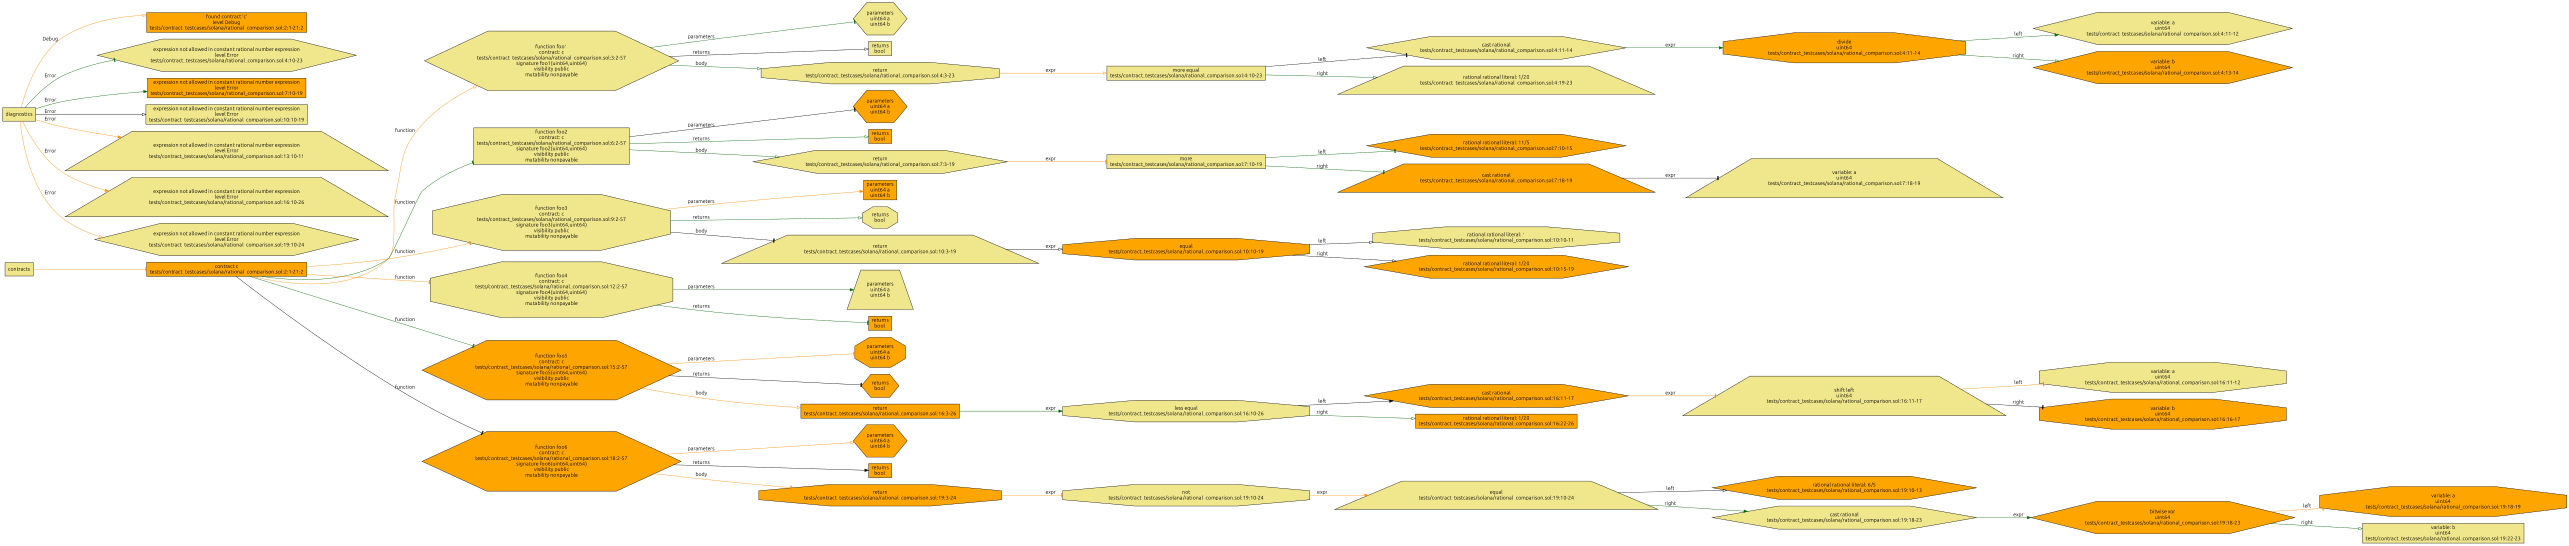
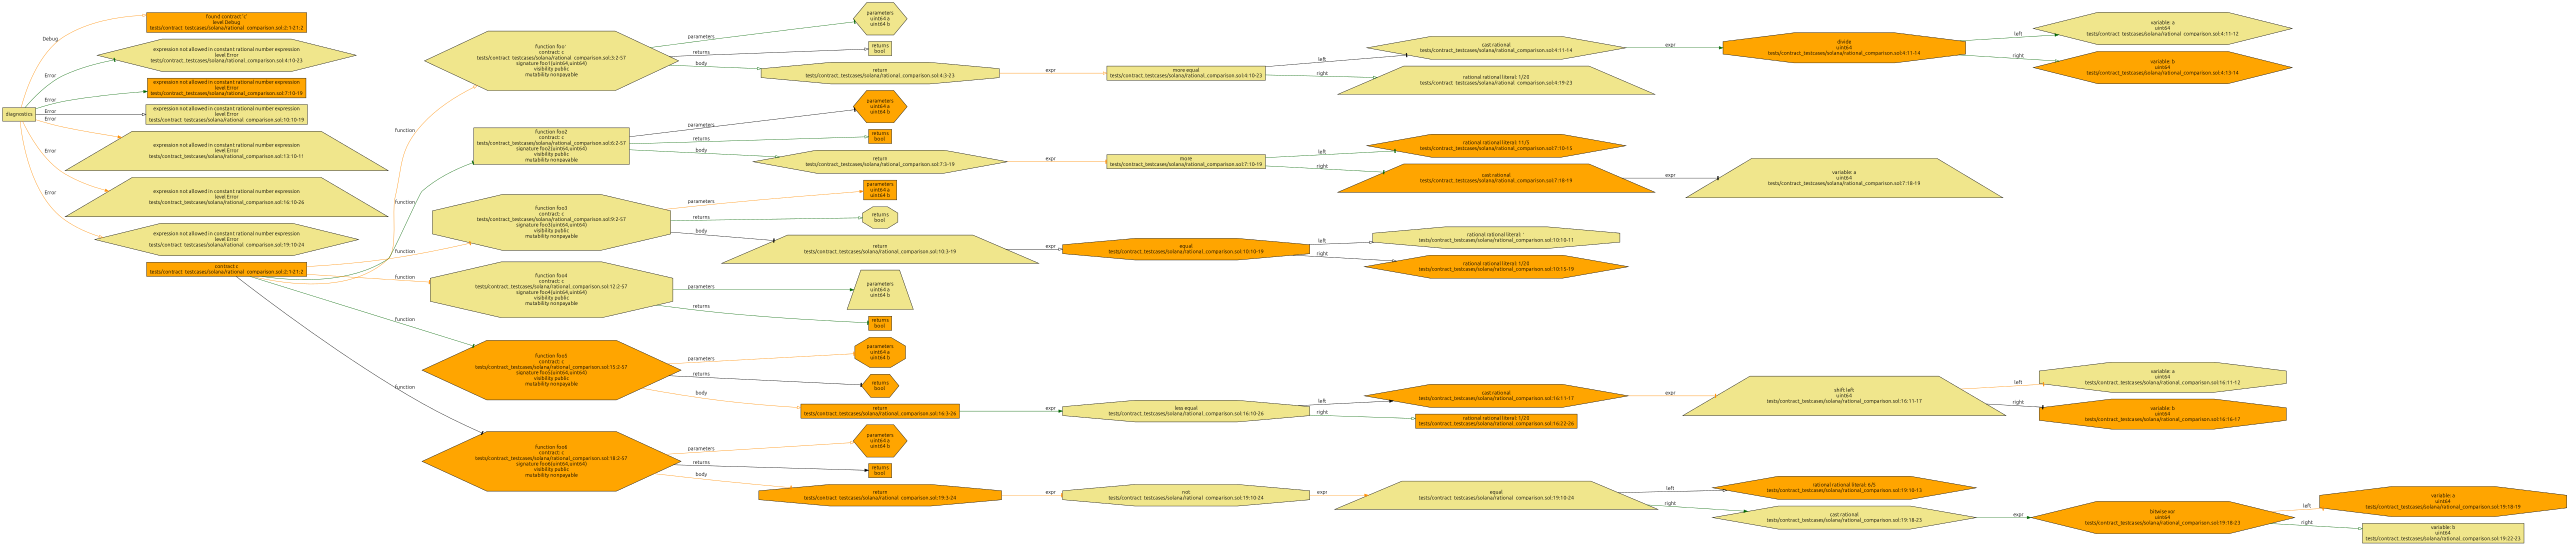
(19, 269) -> none
